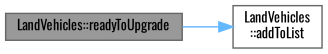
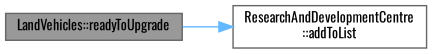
(278, 27) -> (330, 27)
